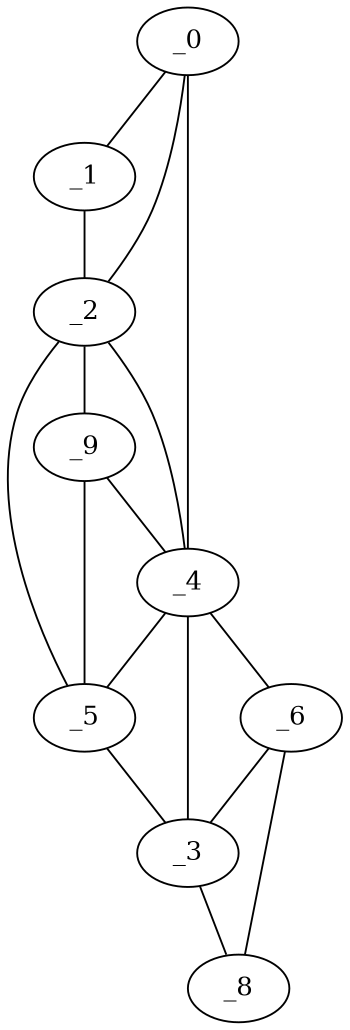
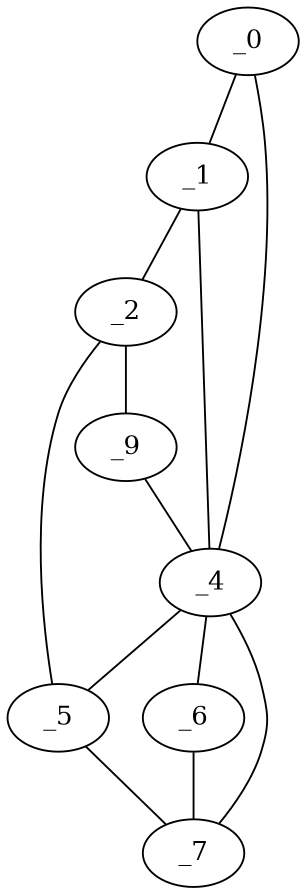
(162, 184) -> none
(162, 440) -> (204, 380)
(85, 582) -> none
(188, 853) -> (194, 853)
(239, 988) -> none
